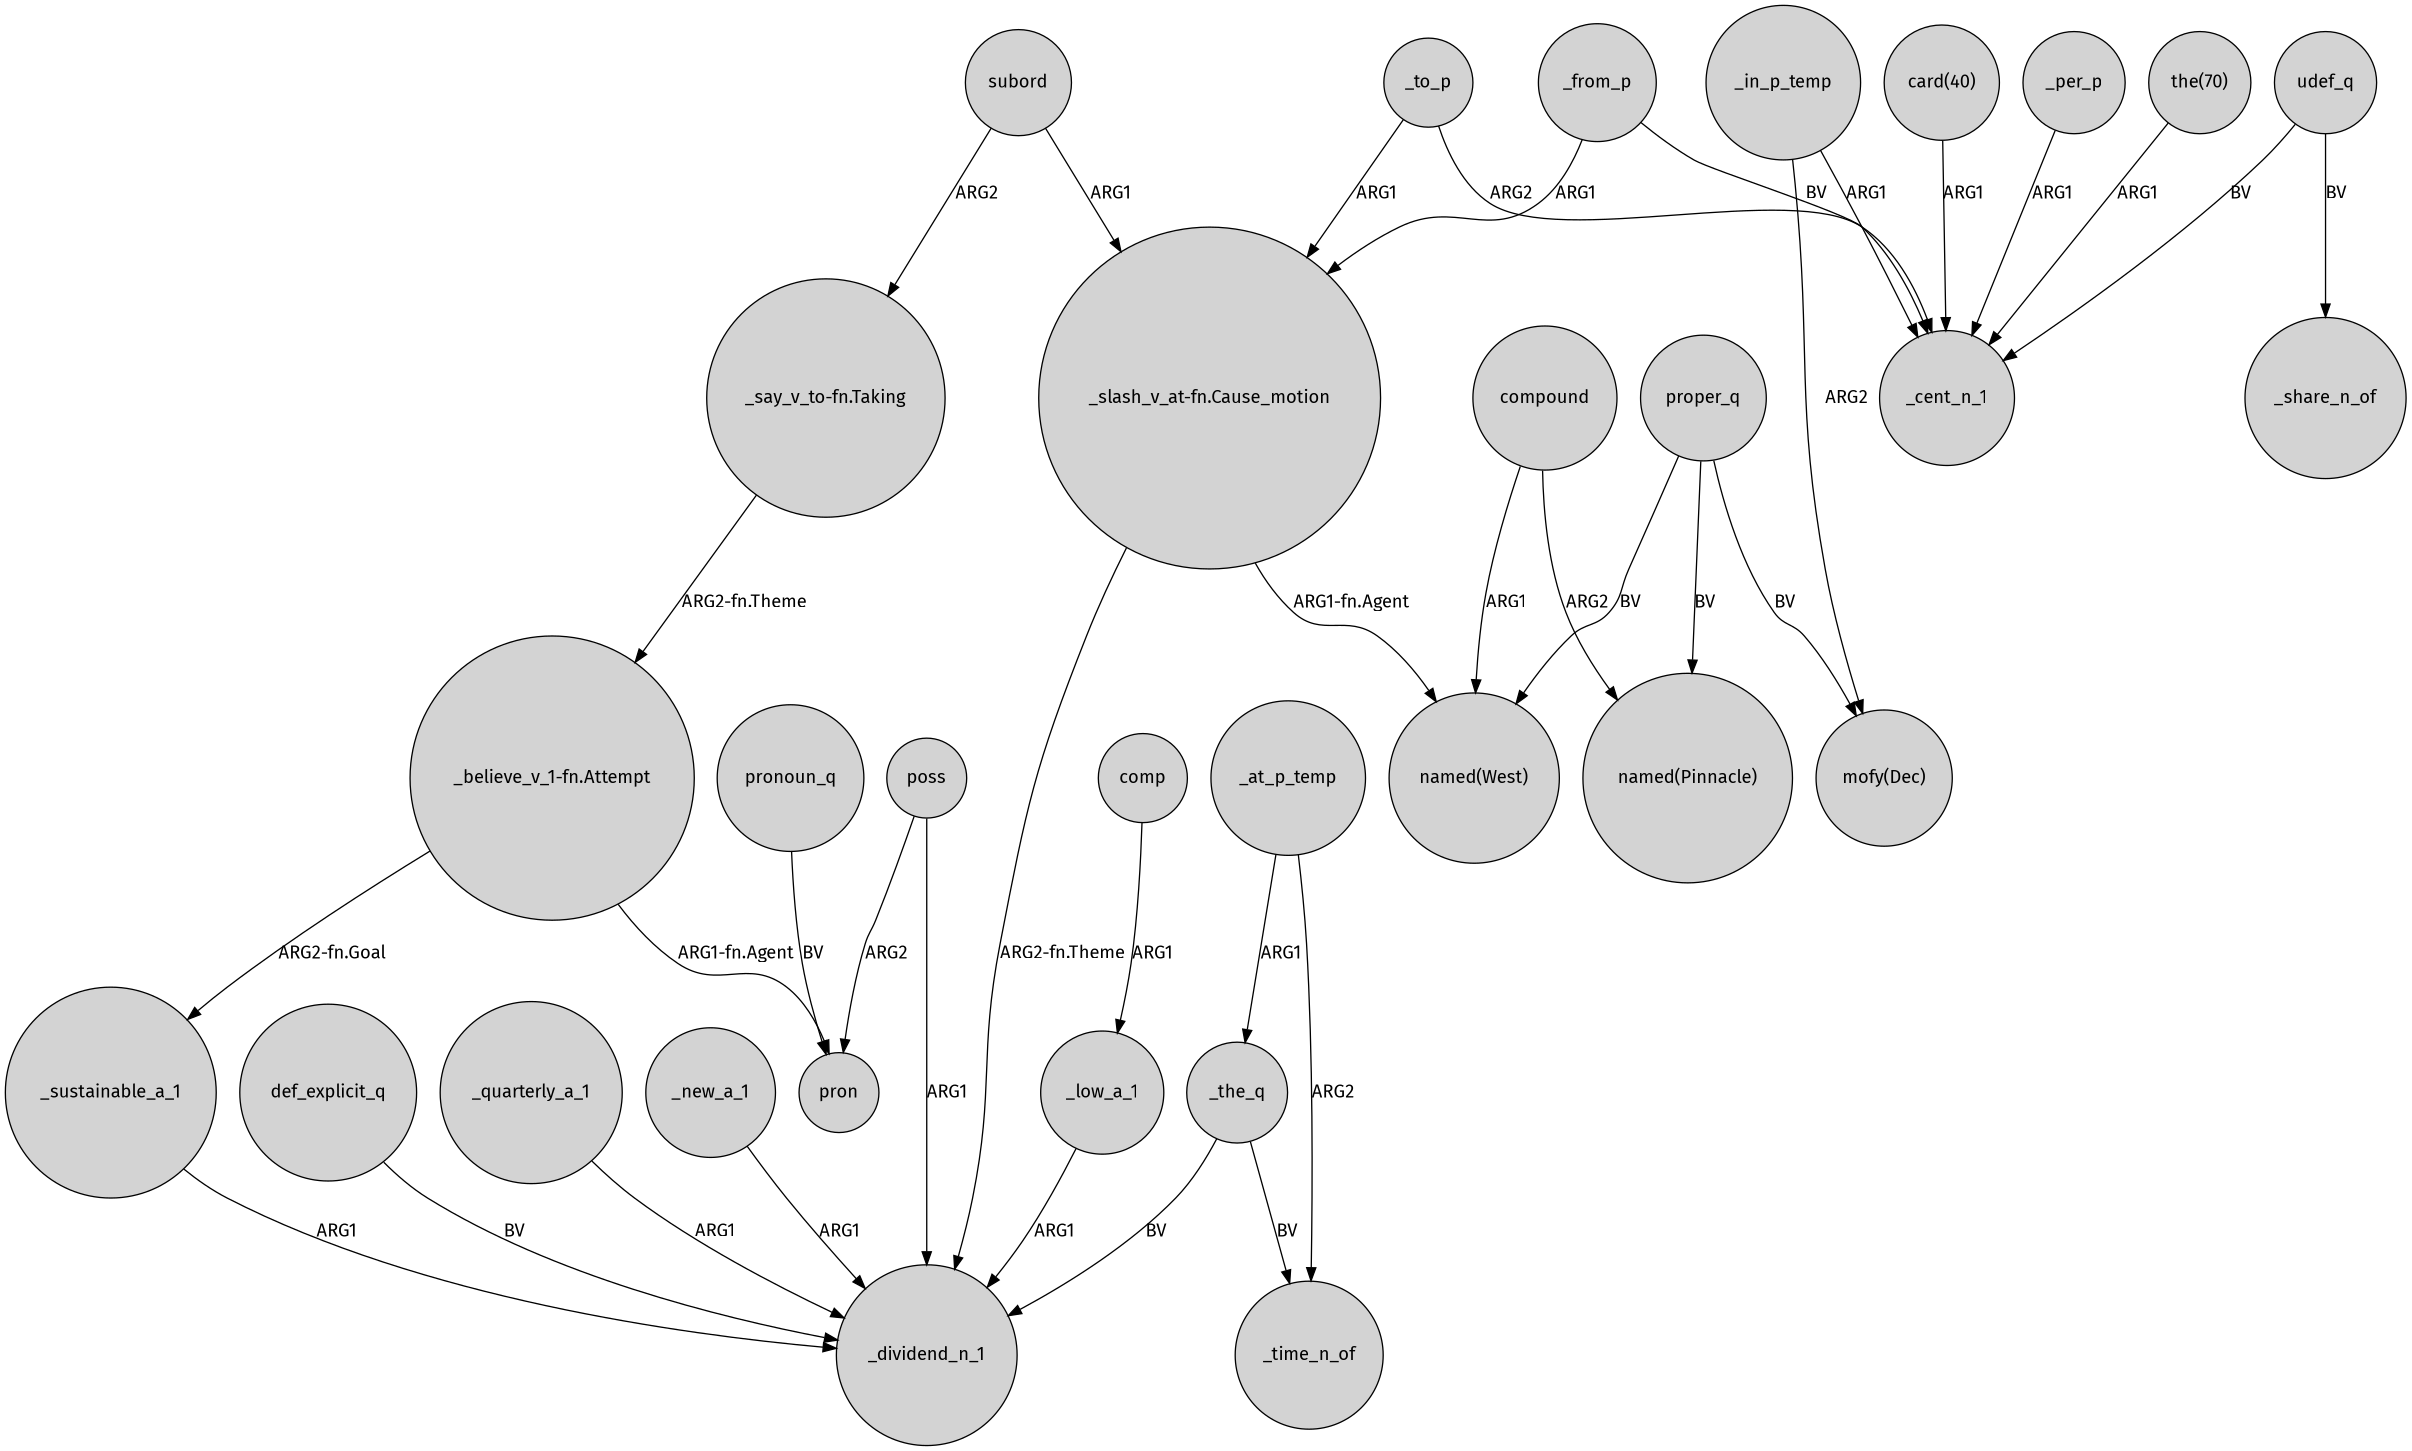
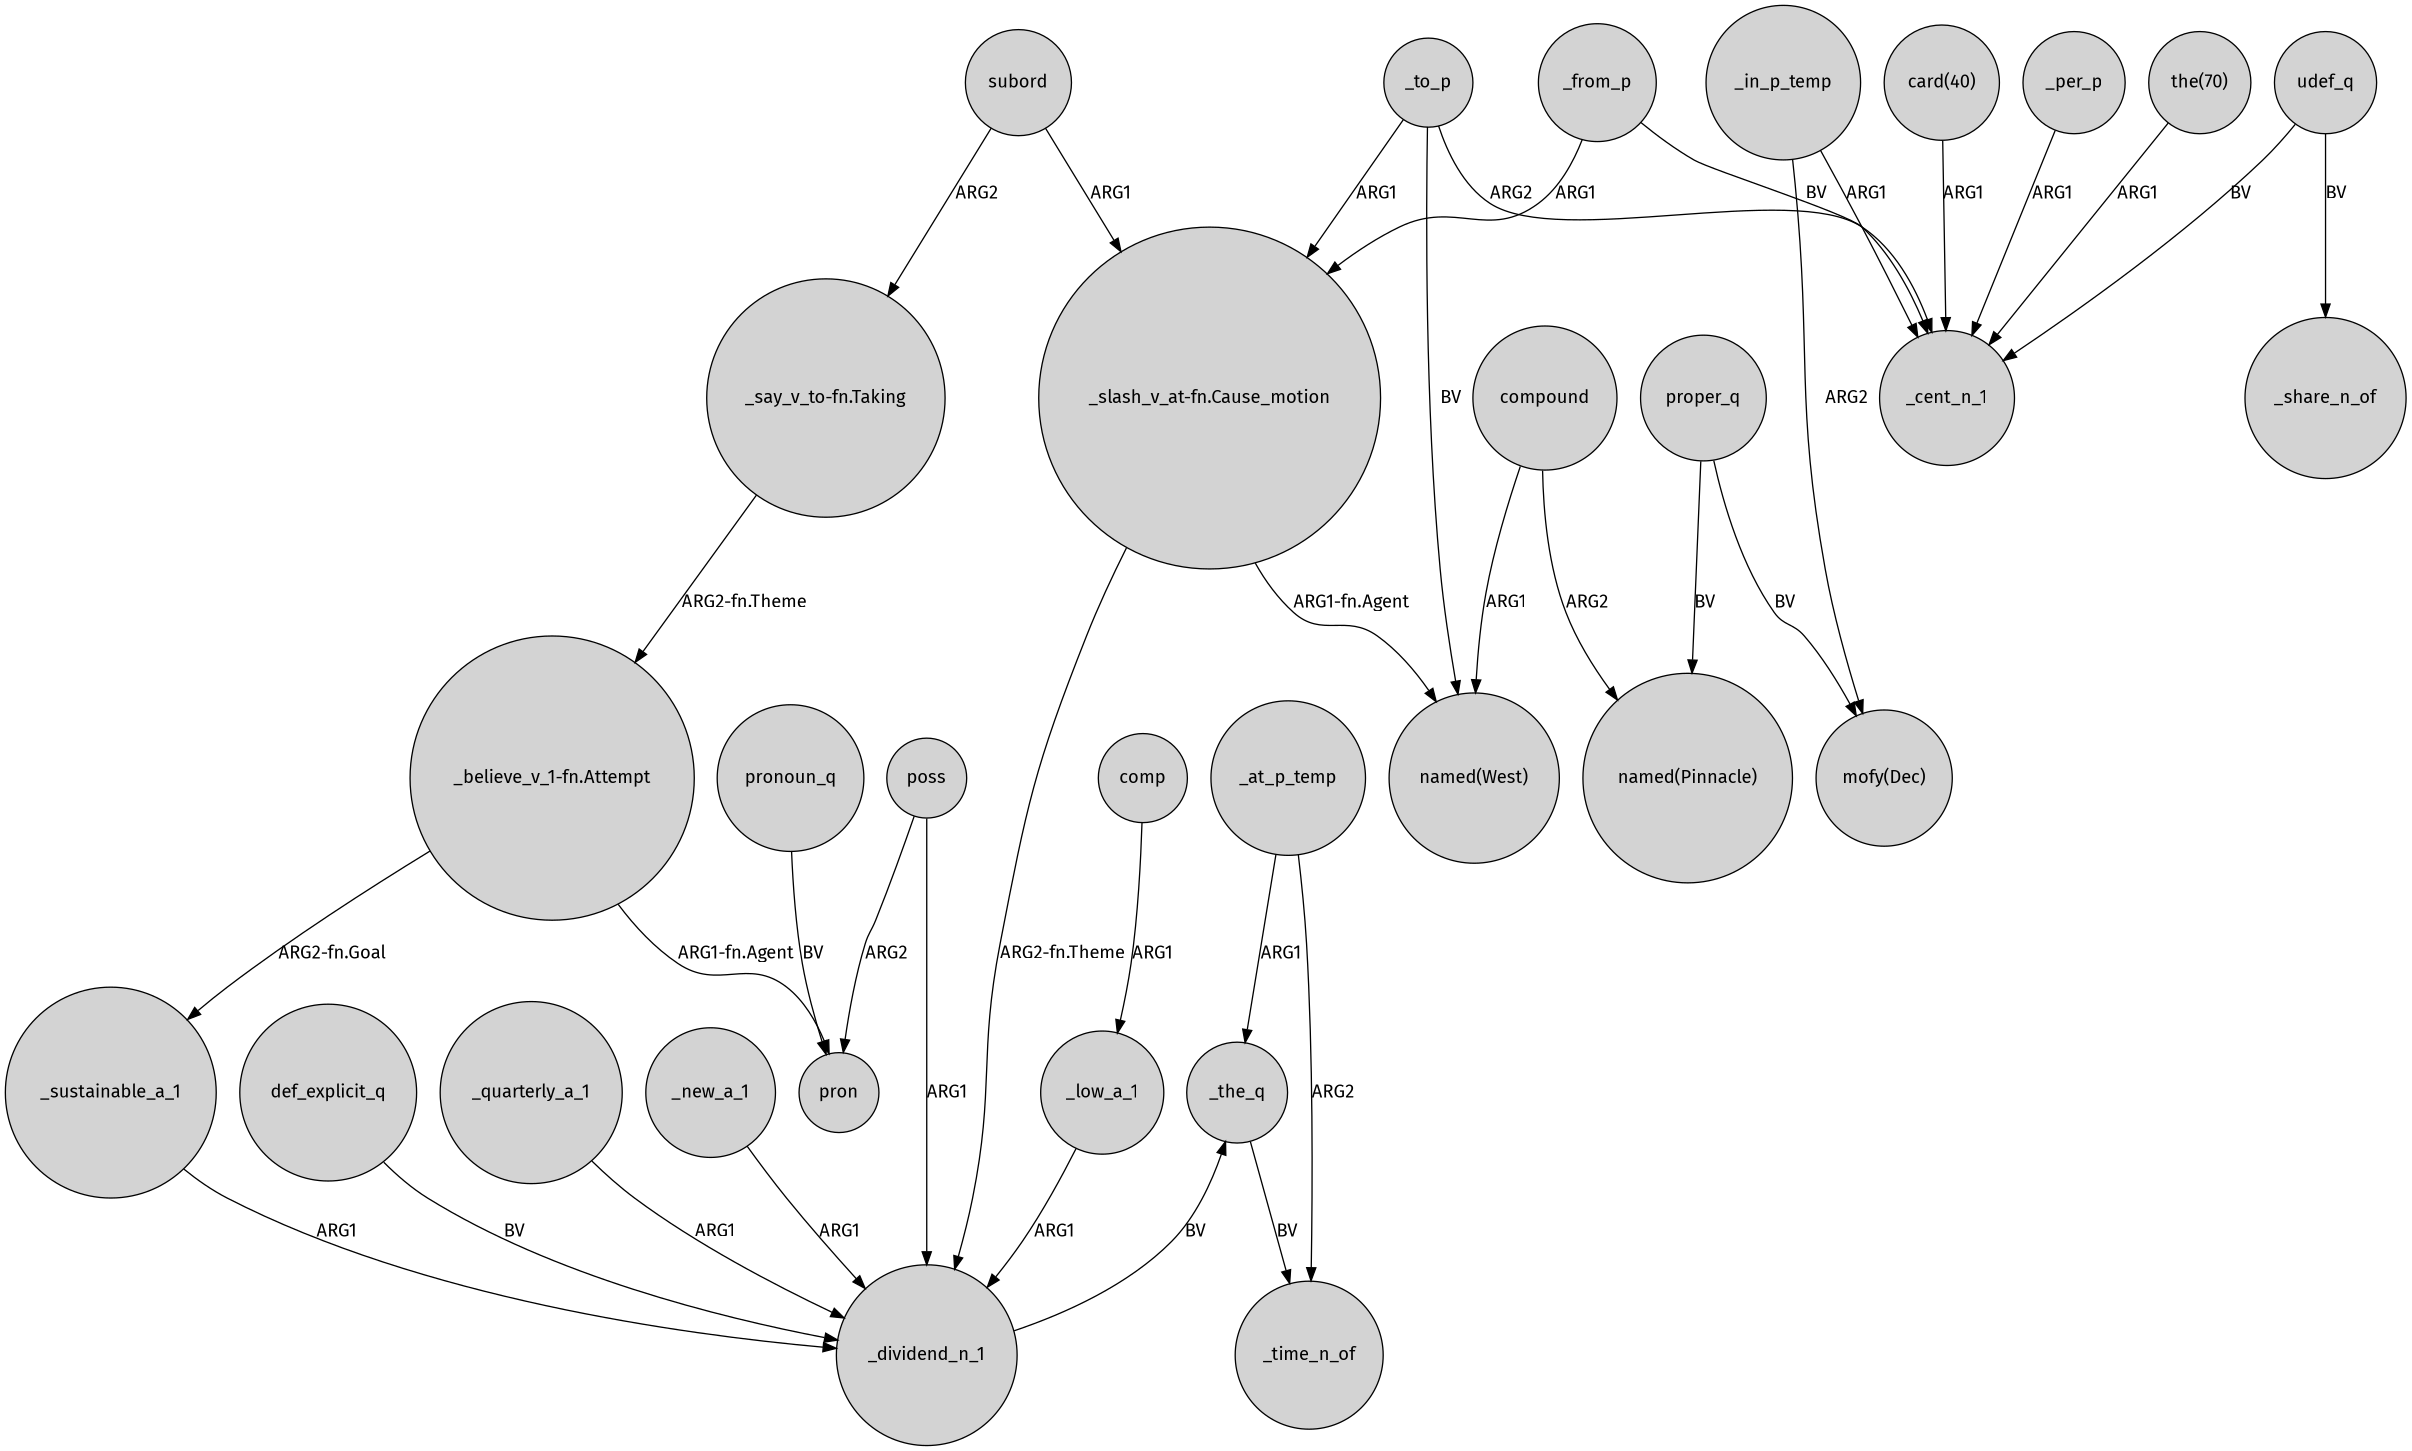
(1622, 590) -> (1430, 405)
(1131, 1238) -> (1141, 1268)
